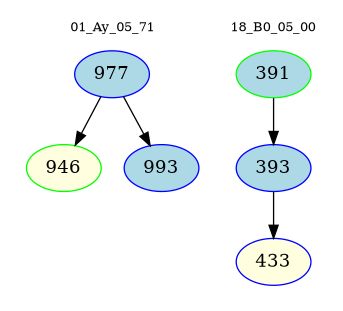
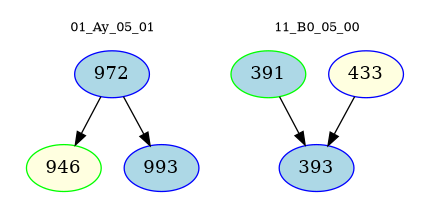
(113, 28) -> (113, 28)
(274, 28) -> (317, 28)
(112, 74) -> (112, 74)
(274, 209) -> (344, 115)
